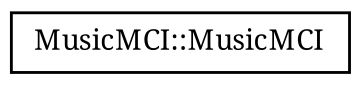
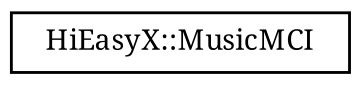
(180, 43) -> (180, 43)
